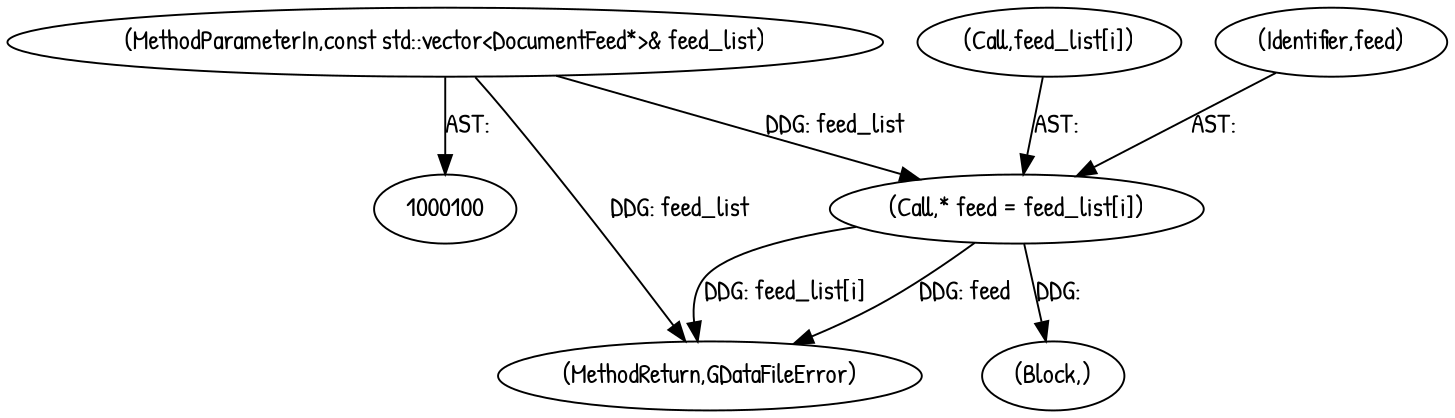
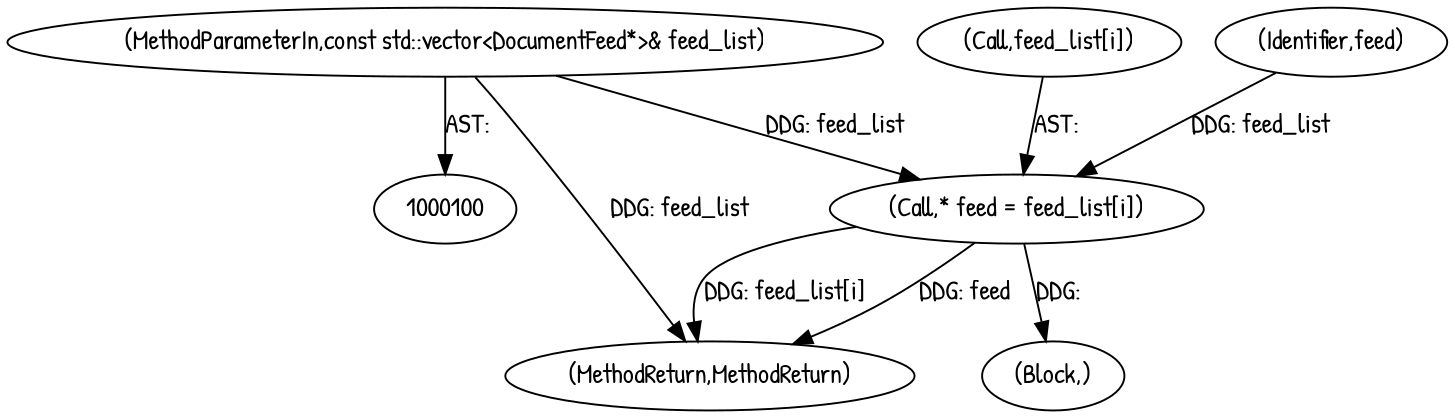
(1217, 126) -> (1261, 126)
(710, 376) -> (710, 376)
